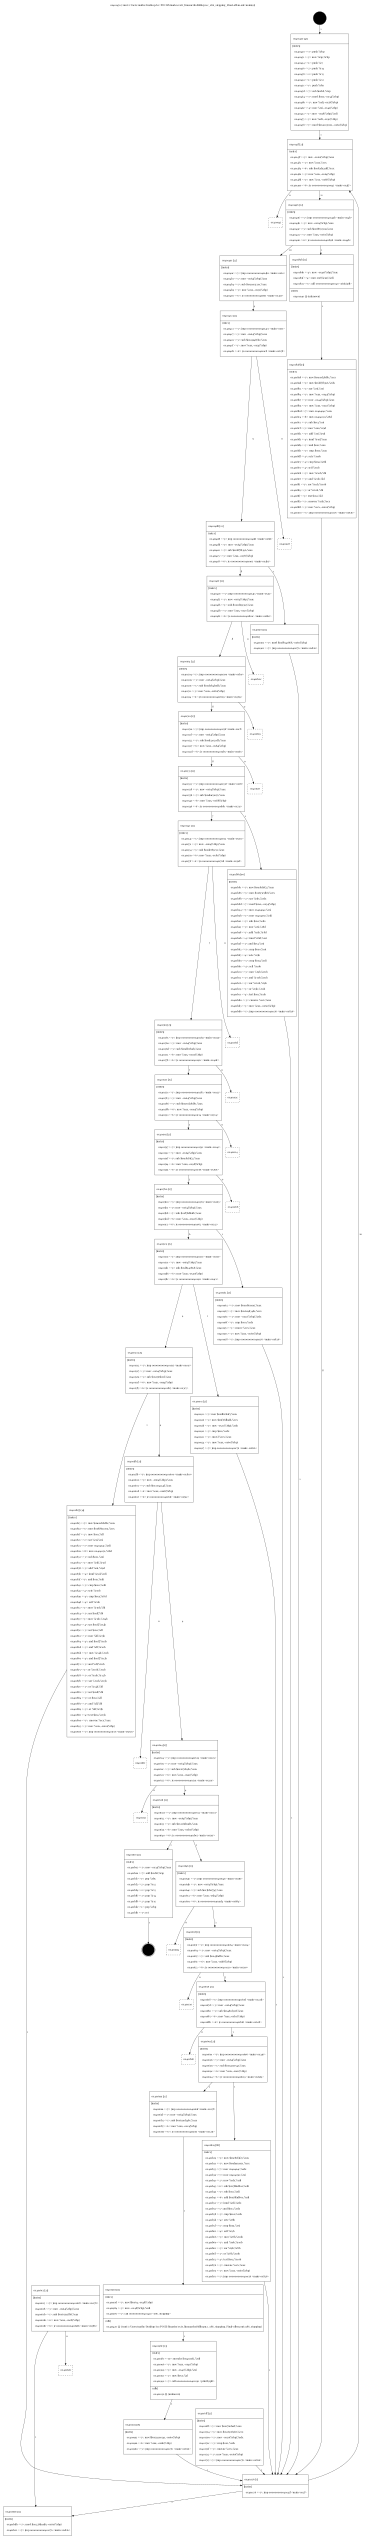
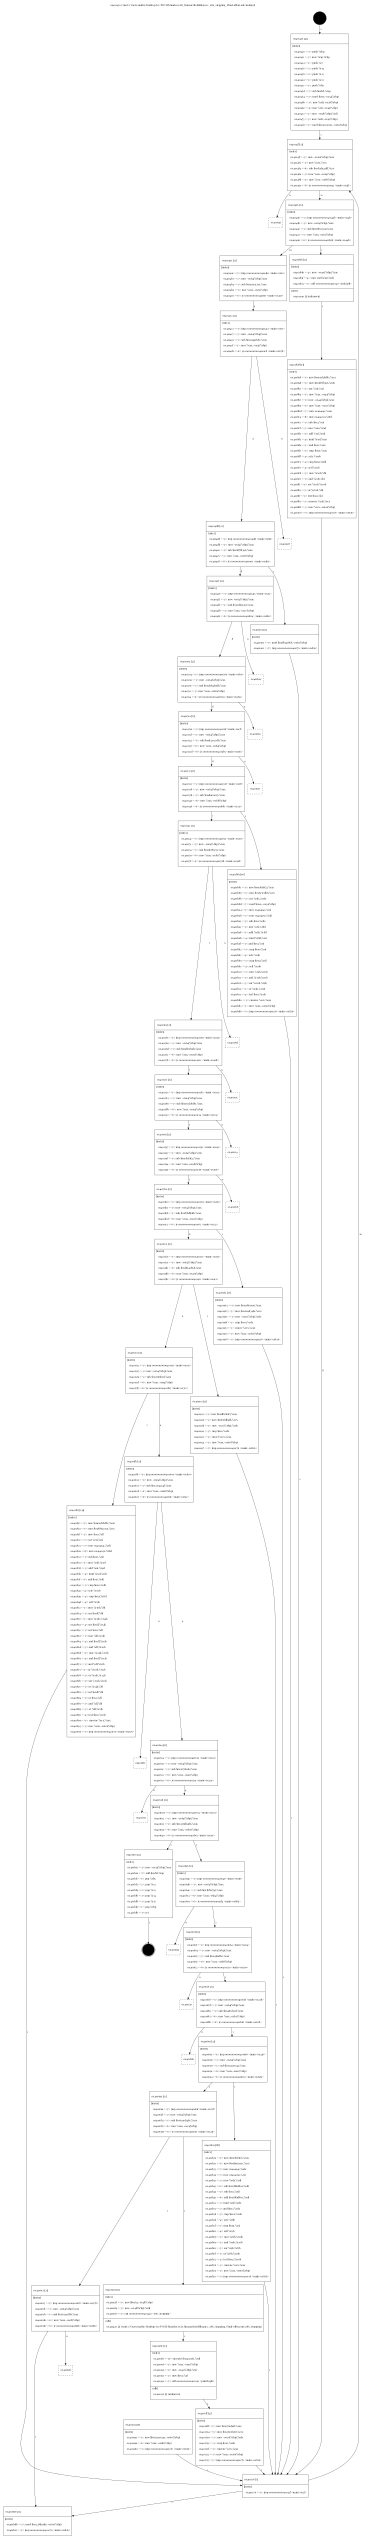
none -> (125, 2211)
(169, 2409) -> (206, 2403)
